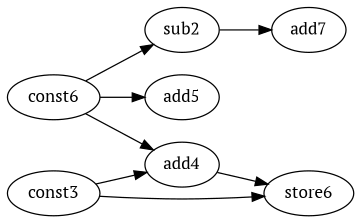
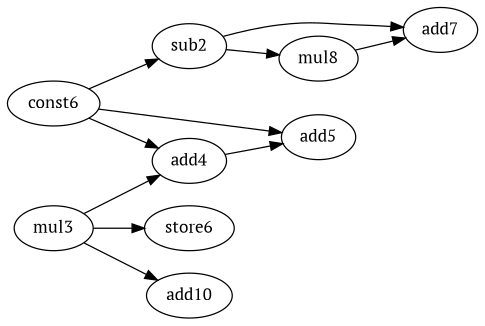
none -> (319, 59)
(237, 177) -> (248, 150)
(54, 193) -> (54, 228)
none -> (189, 296)
